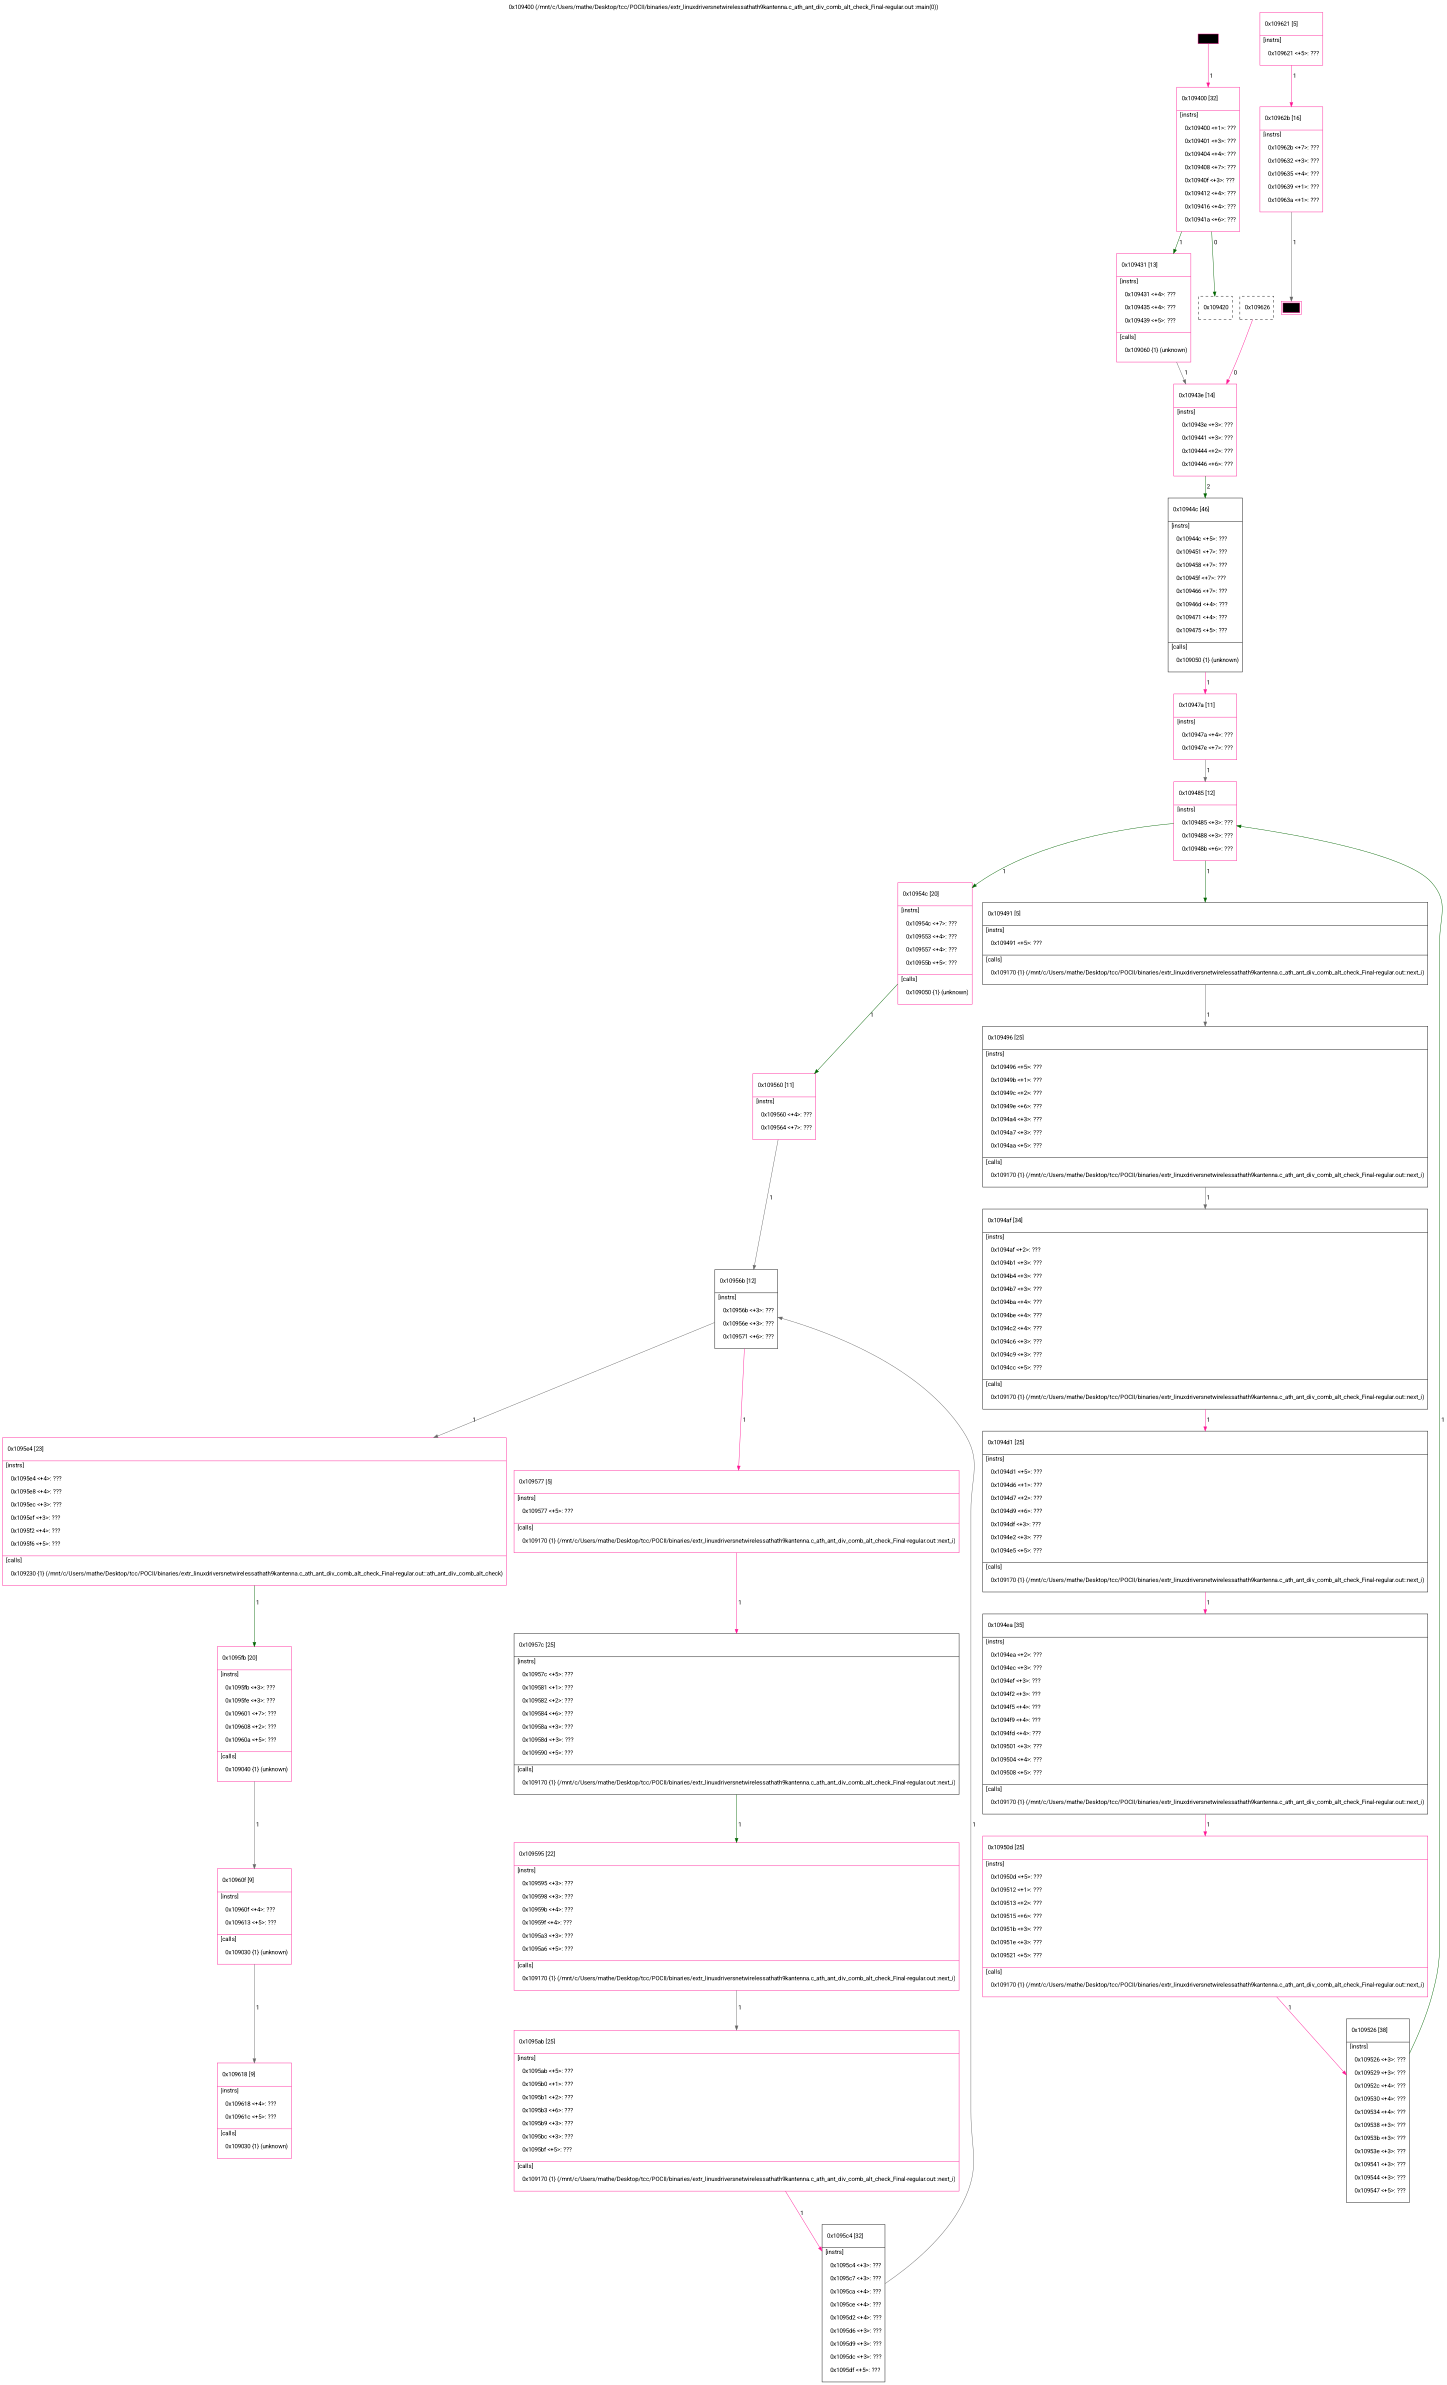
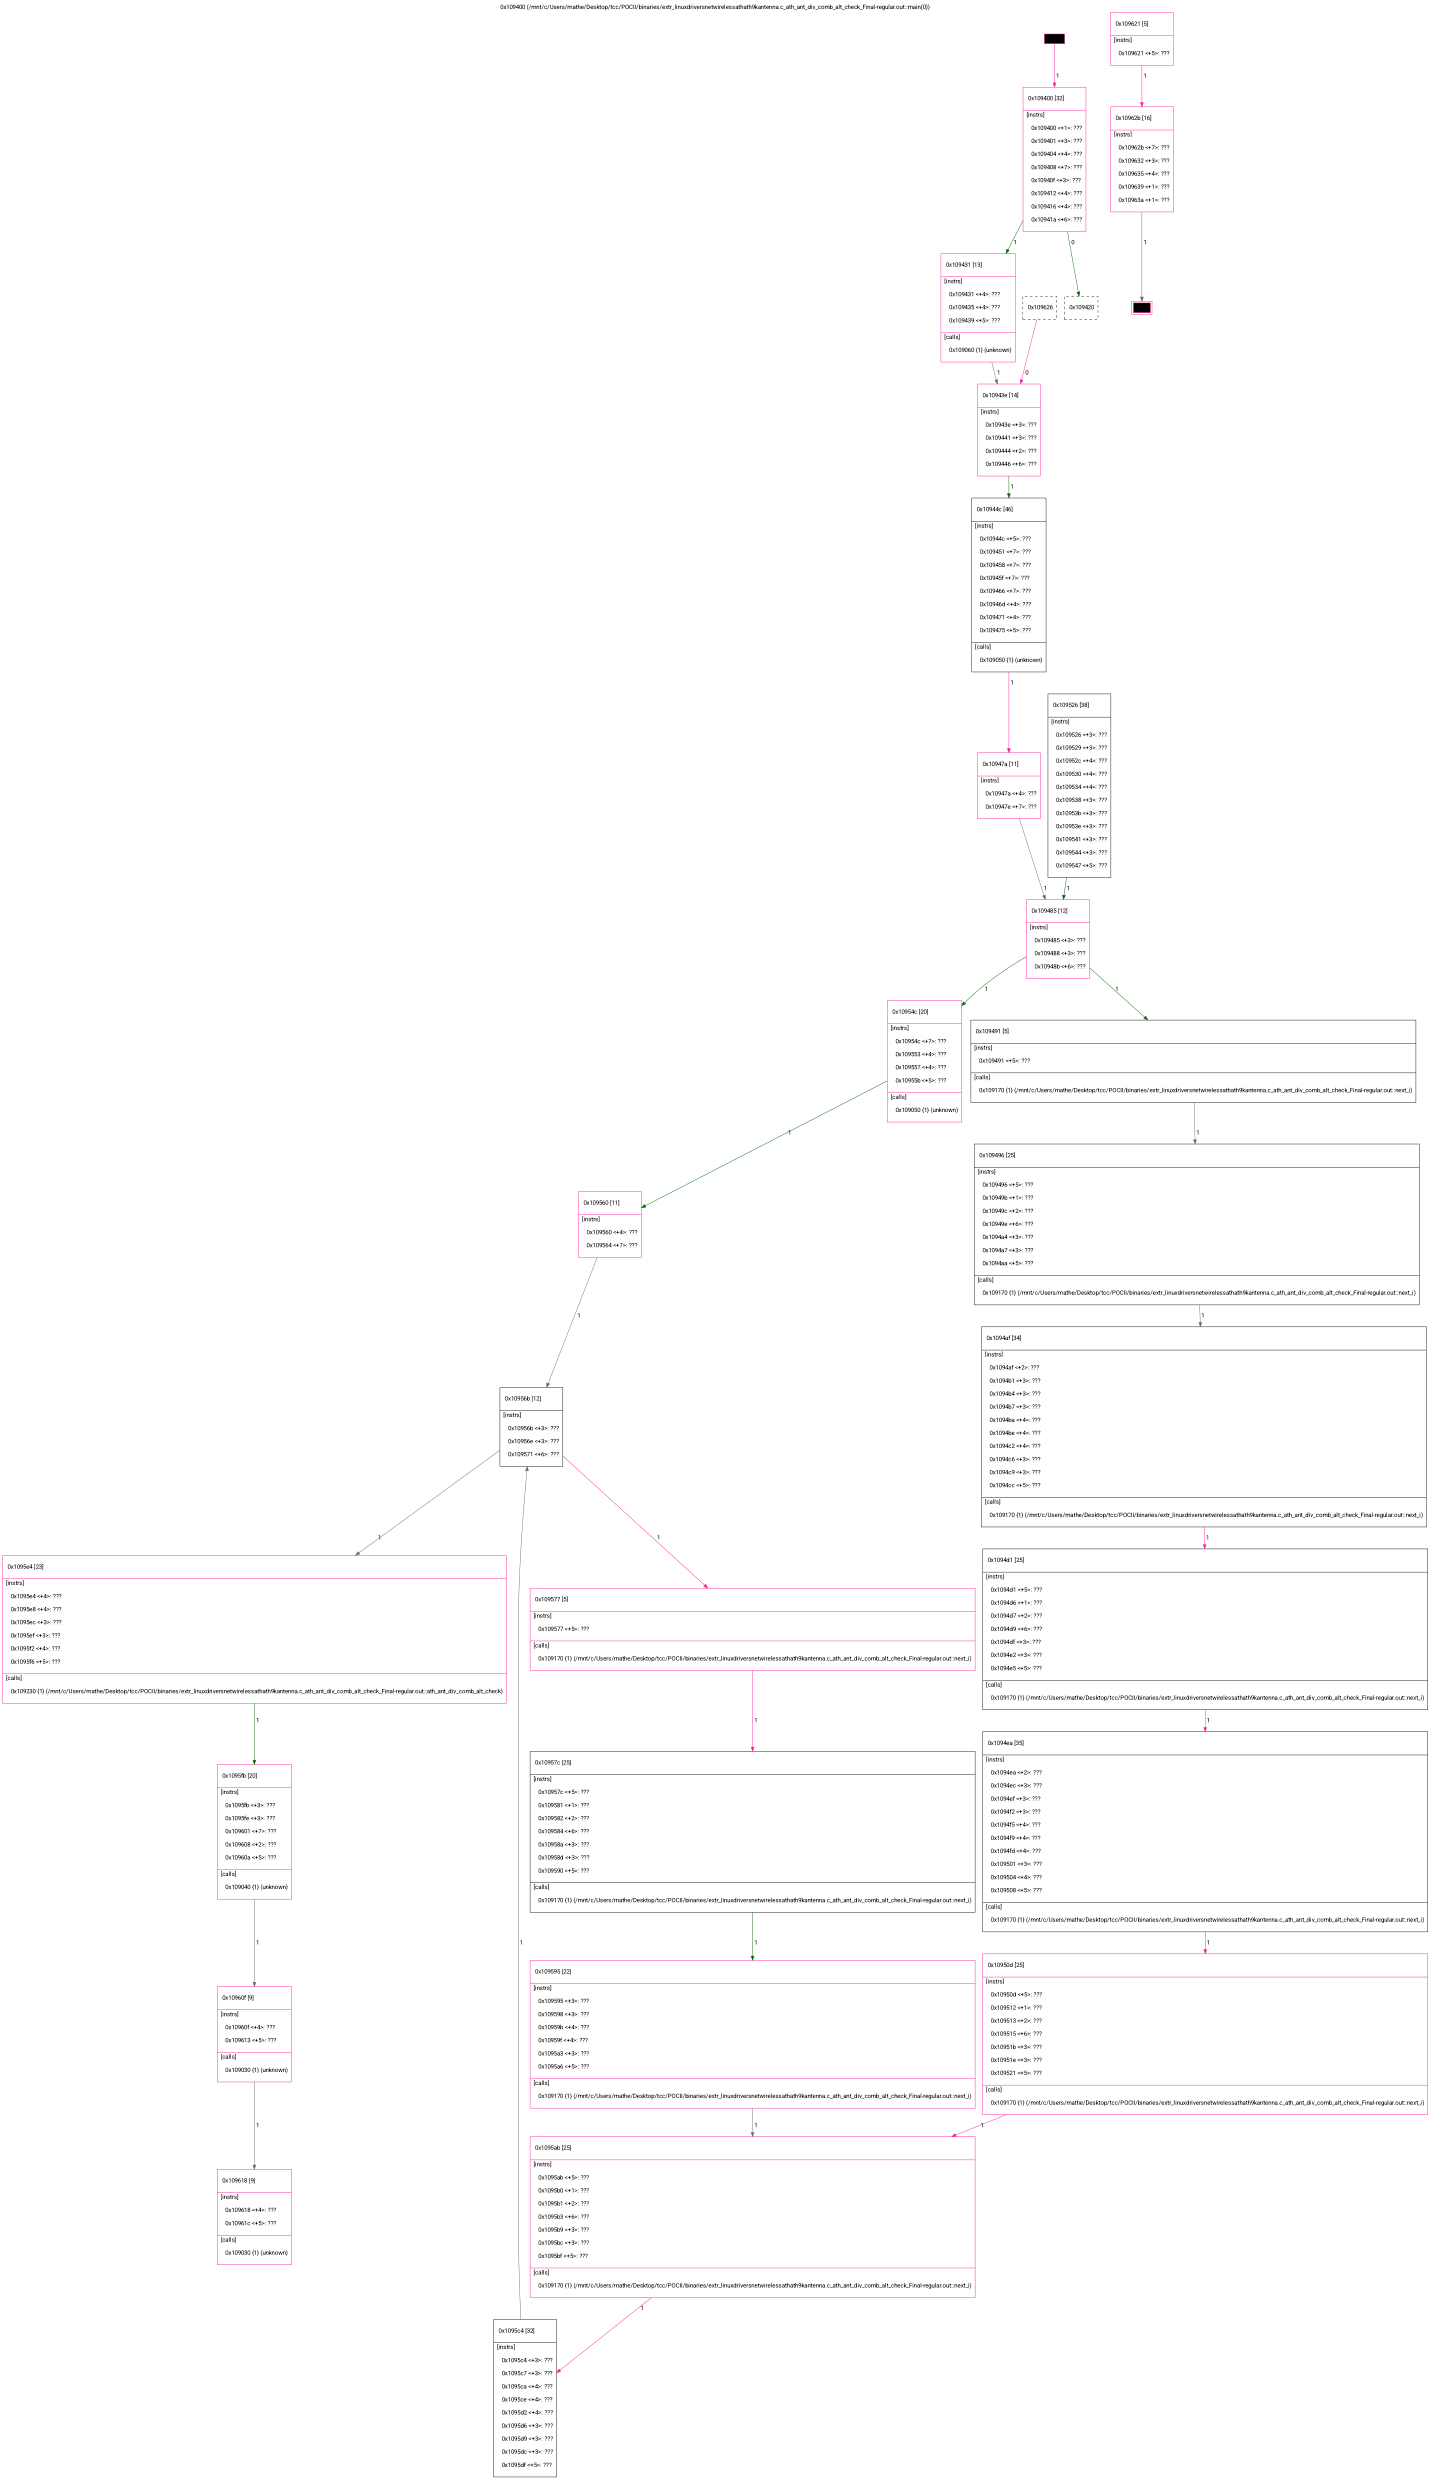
(1208, 487) -> (1011, 487)
(1310, 2034) -> (981, 2125)
